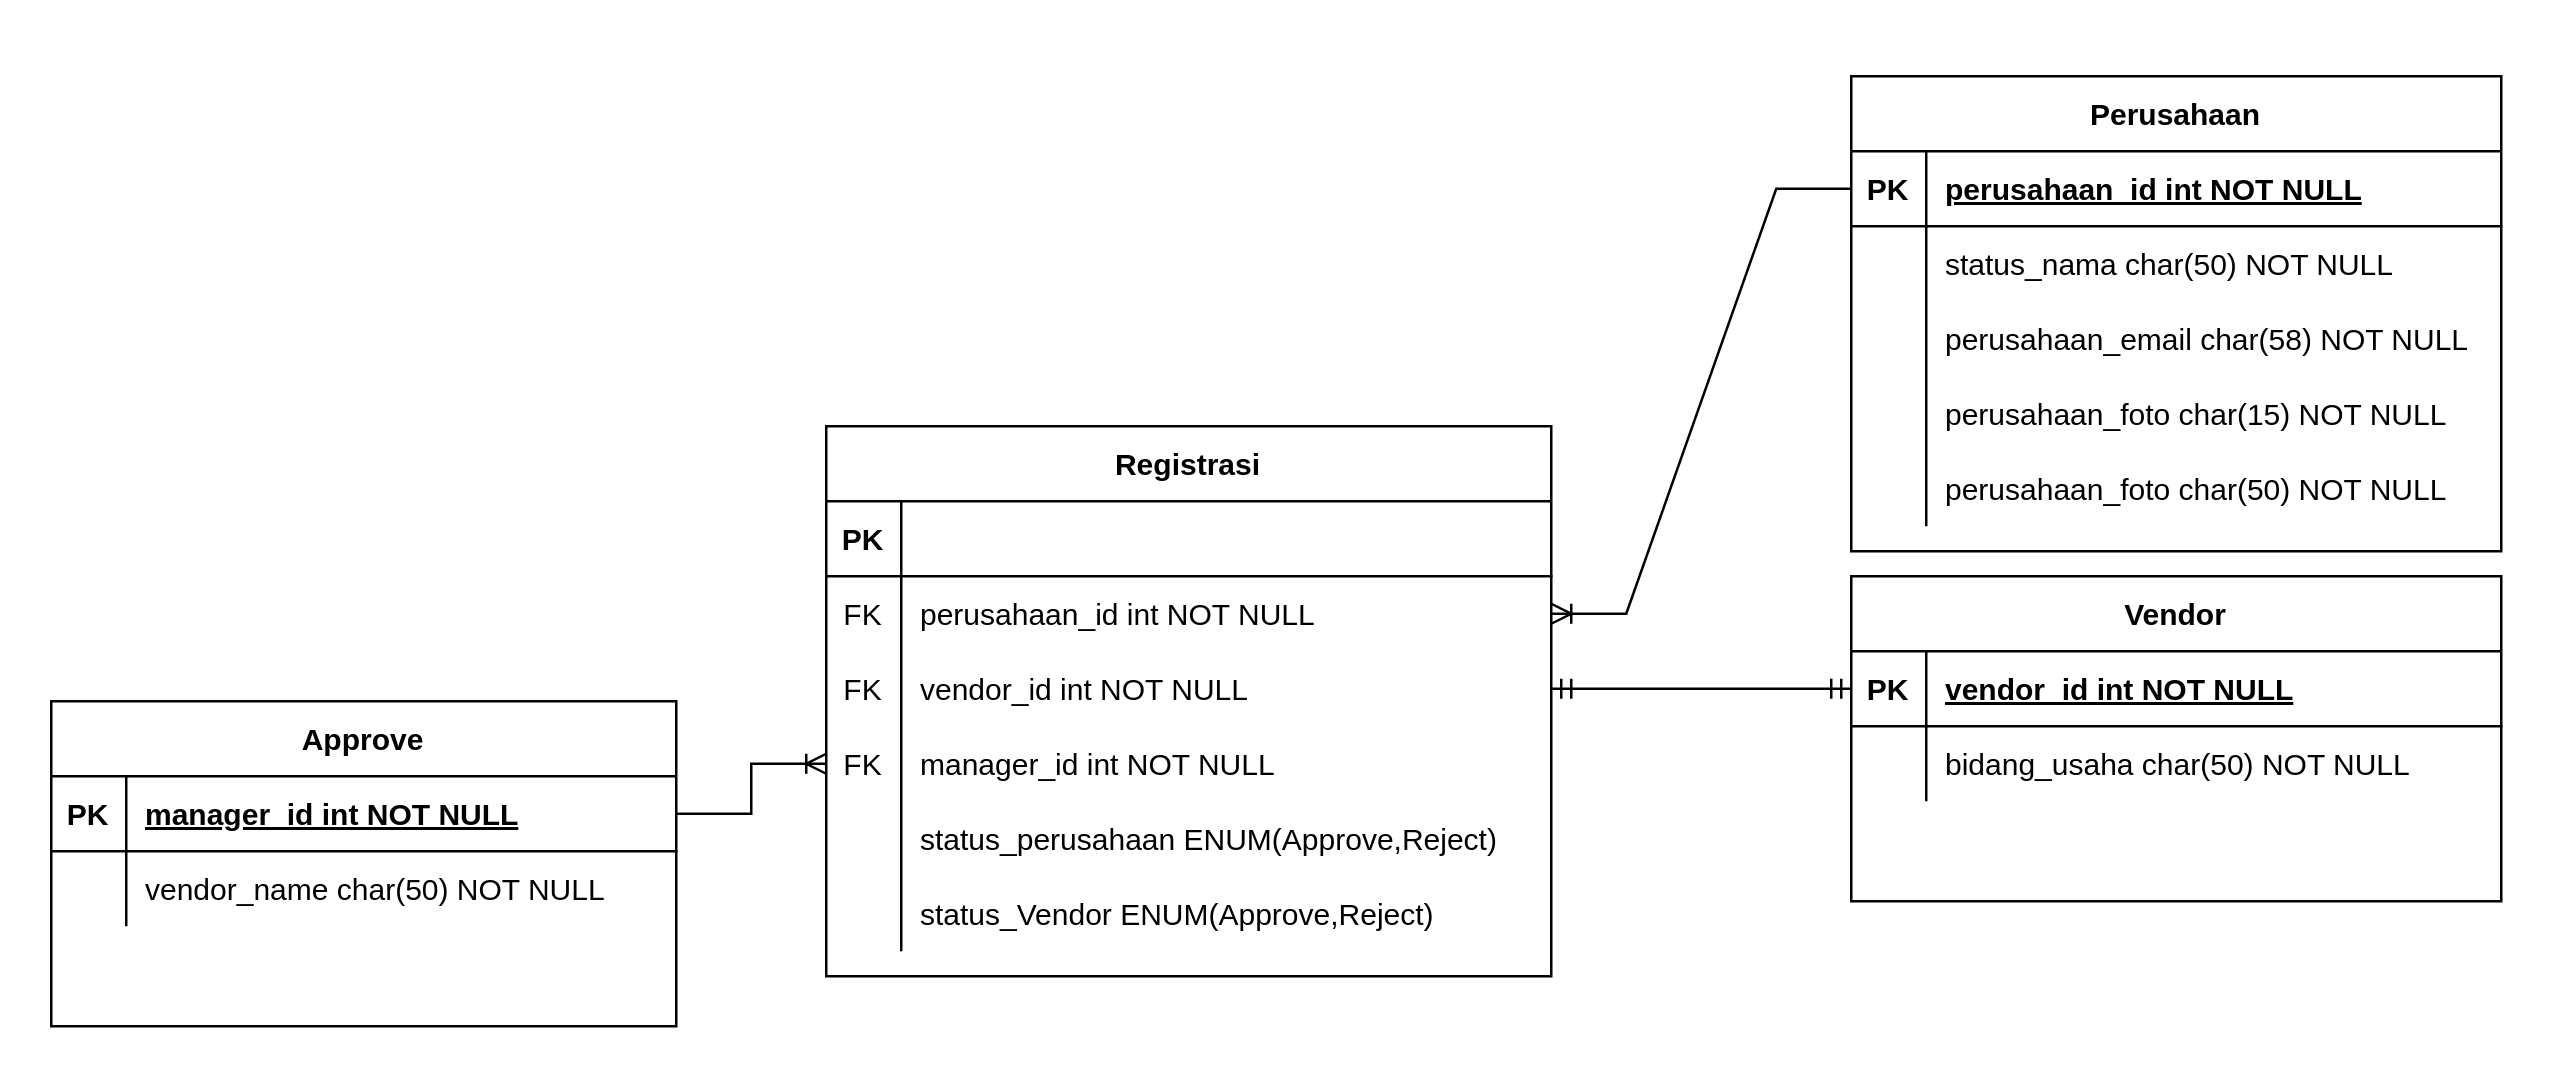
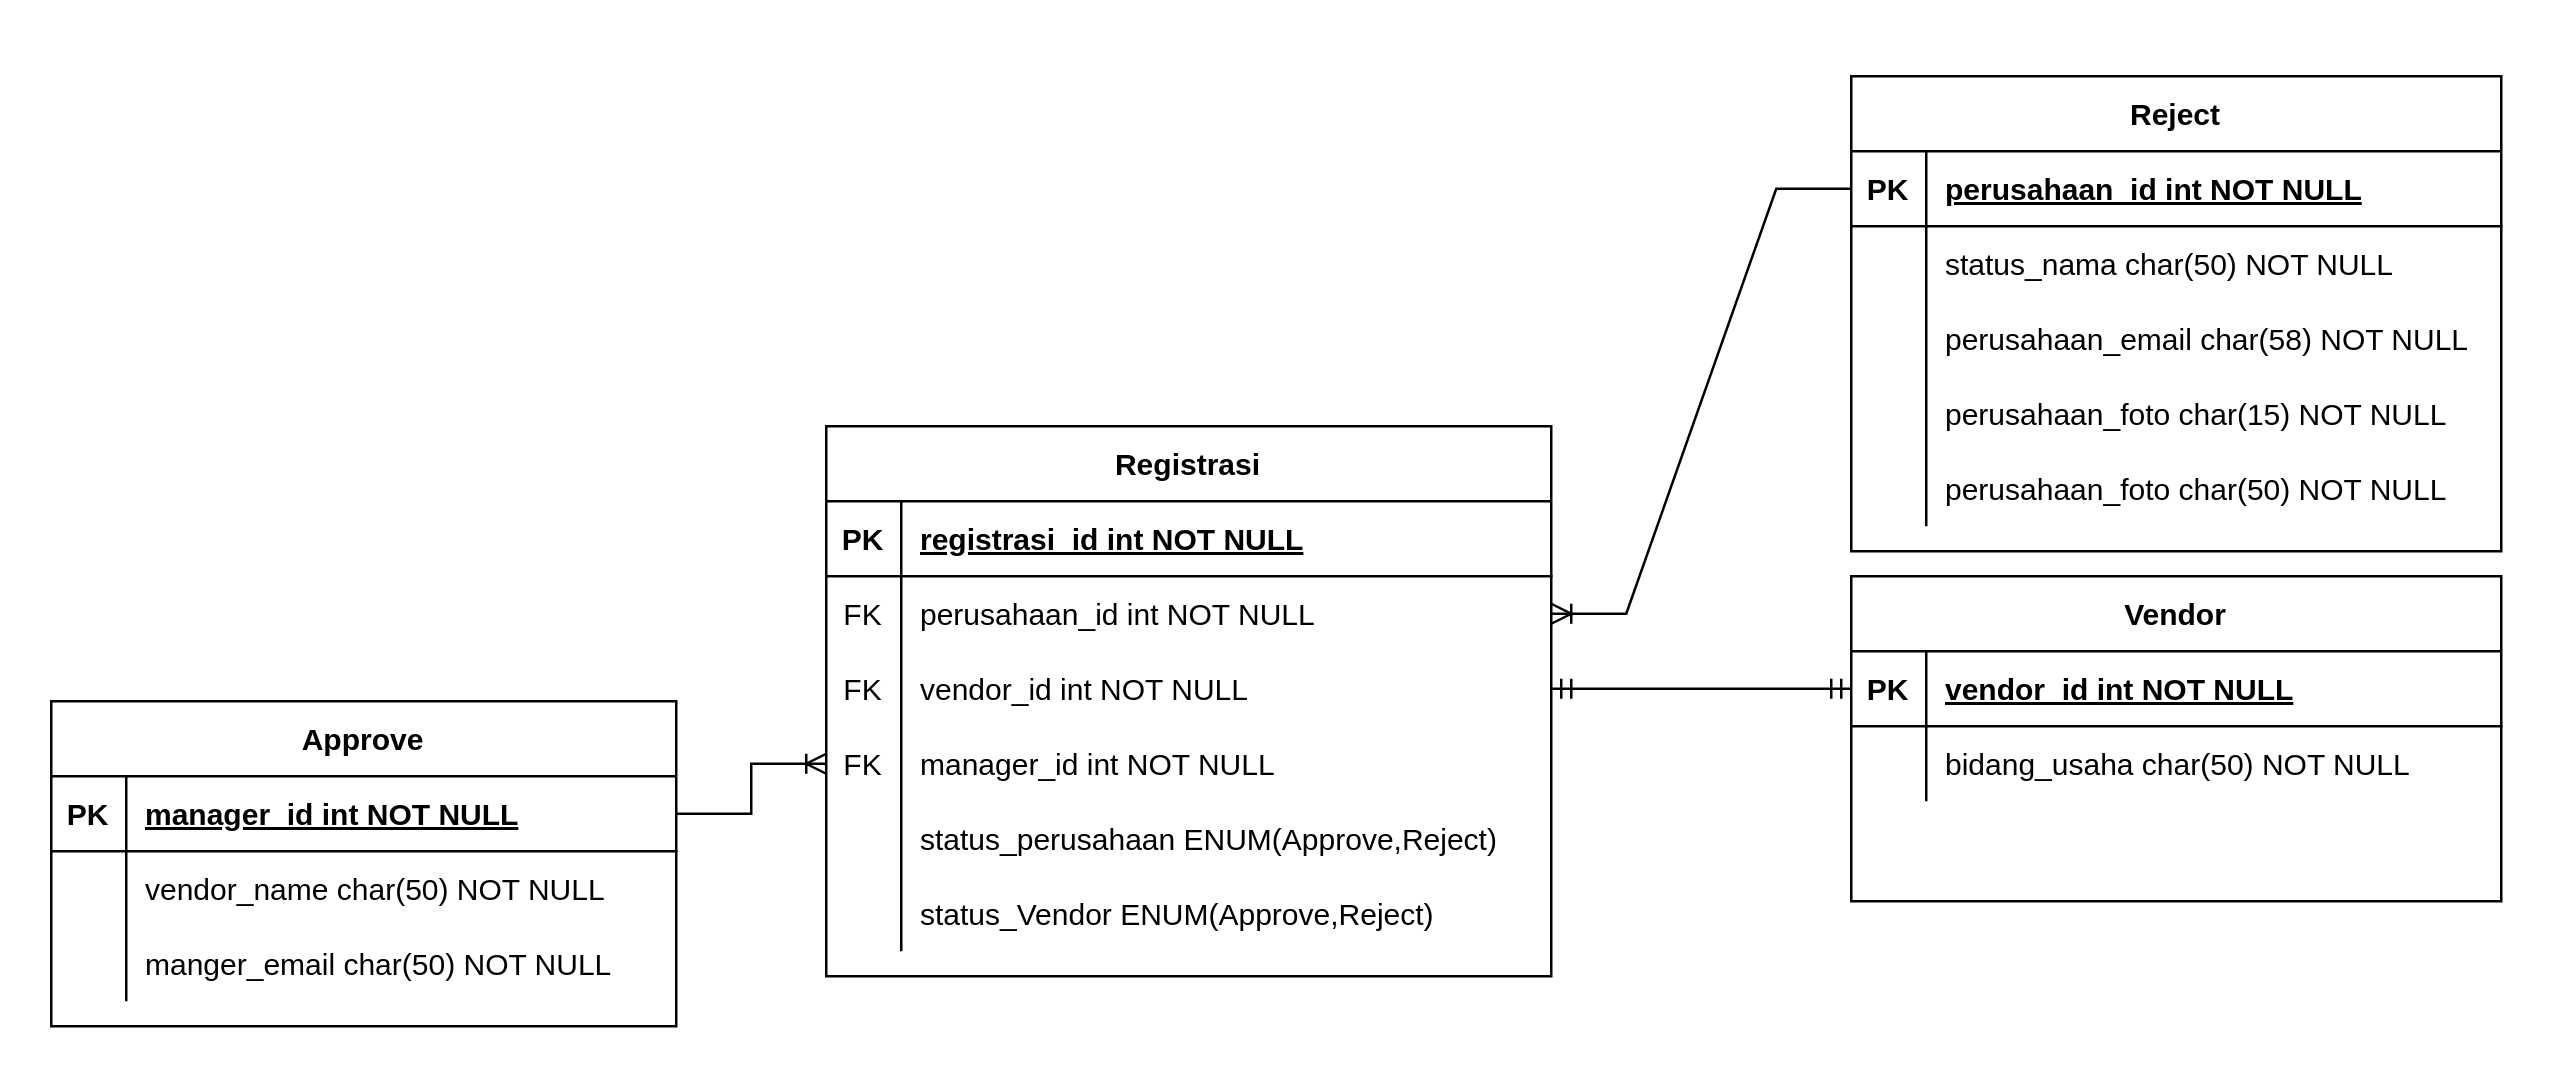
(2175, 115) -> (2175, 115)
none -> (1226, 539)
none -> (401, 964)
